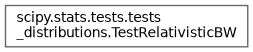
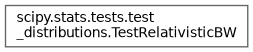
(127, 26) -> (127, 26)
